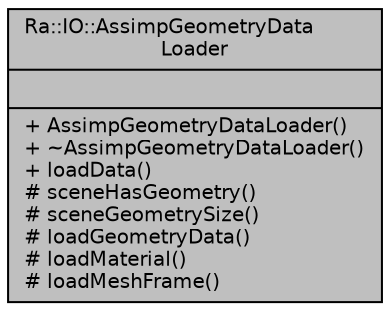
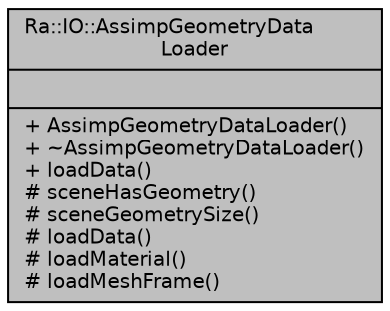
(137, 237) -> (89, 237)
